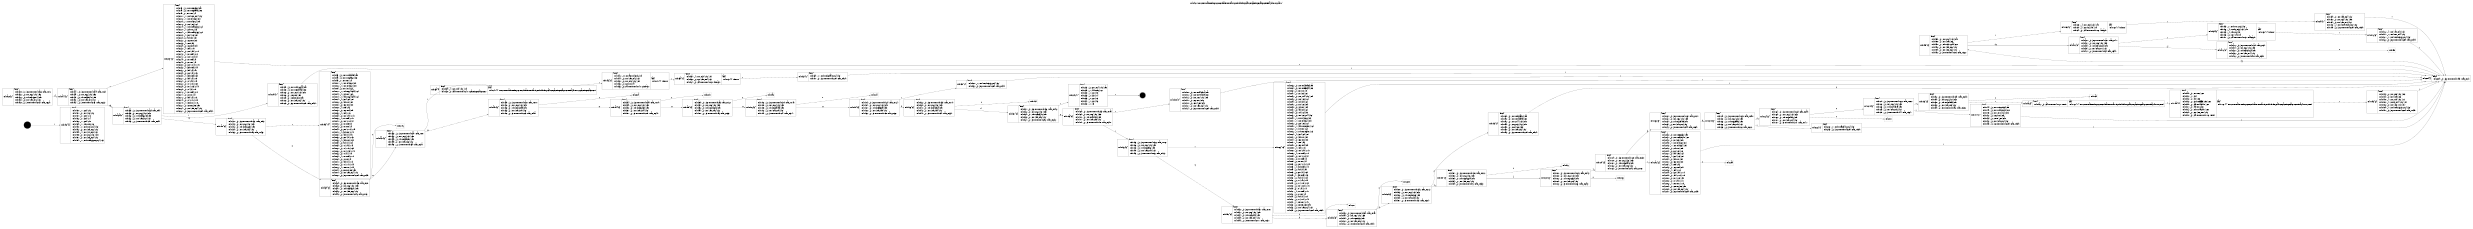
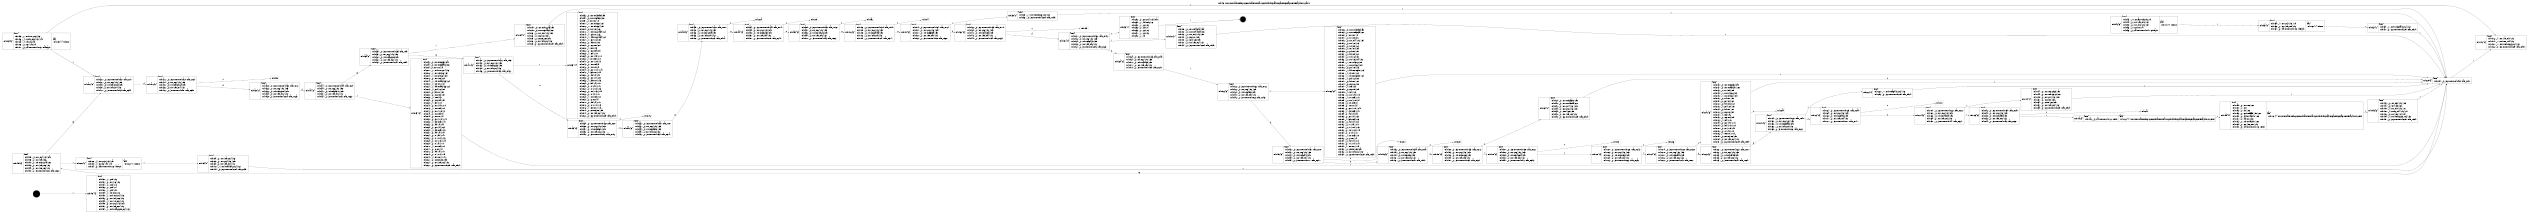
(2163, 39) -> (72, 63)
(2428, 57) -> (2471, 64)
none -> (223, 88)
(513, 90) -> none
(1141, 108) -> (1137, 41)
